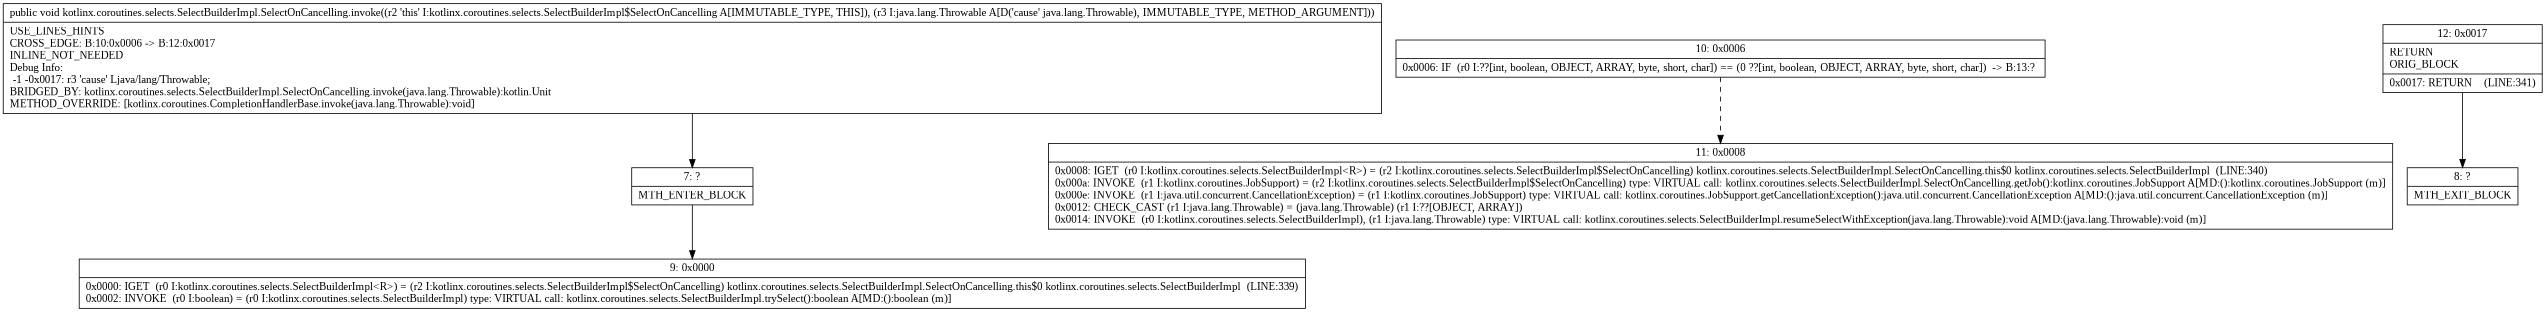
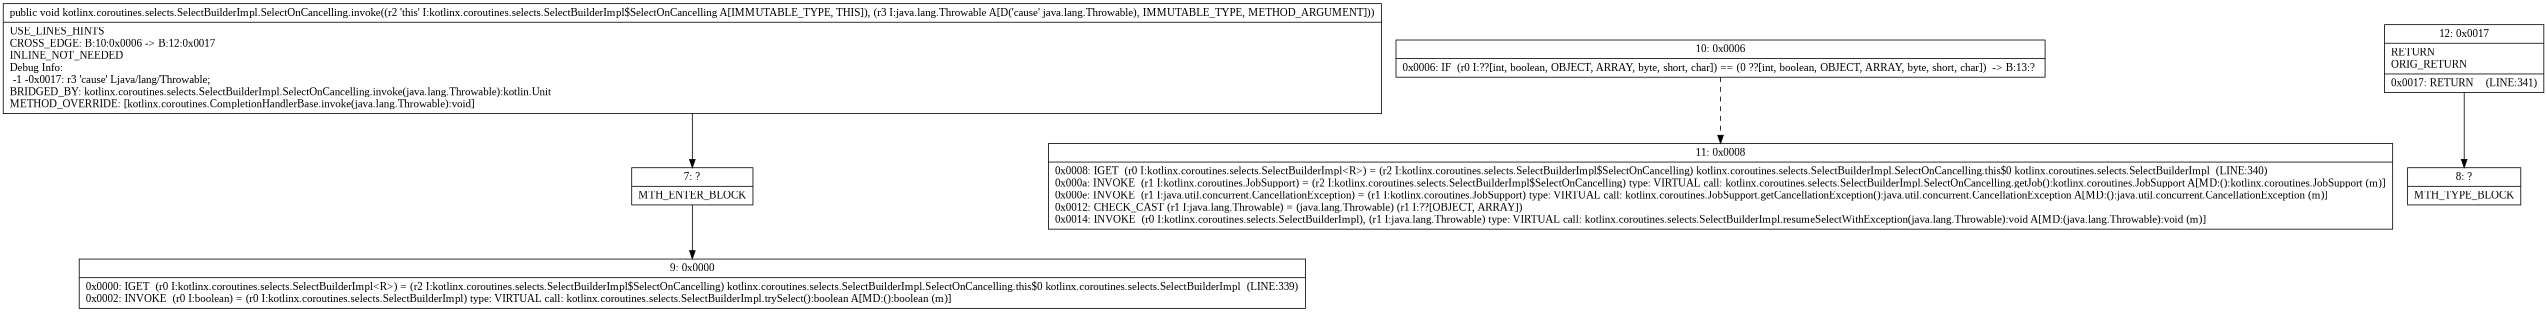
(2424, 64) -> (2429, 64)
(2463, 195) -> (2464, 195)
